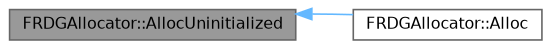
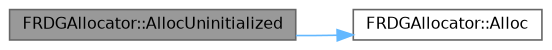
(333, 14) -> (316, 36)
